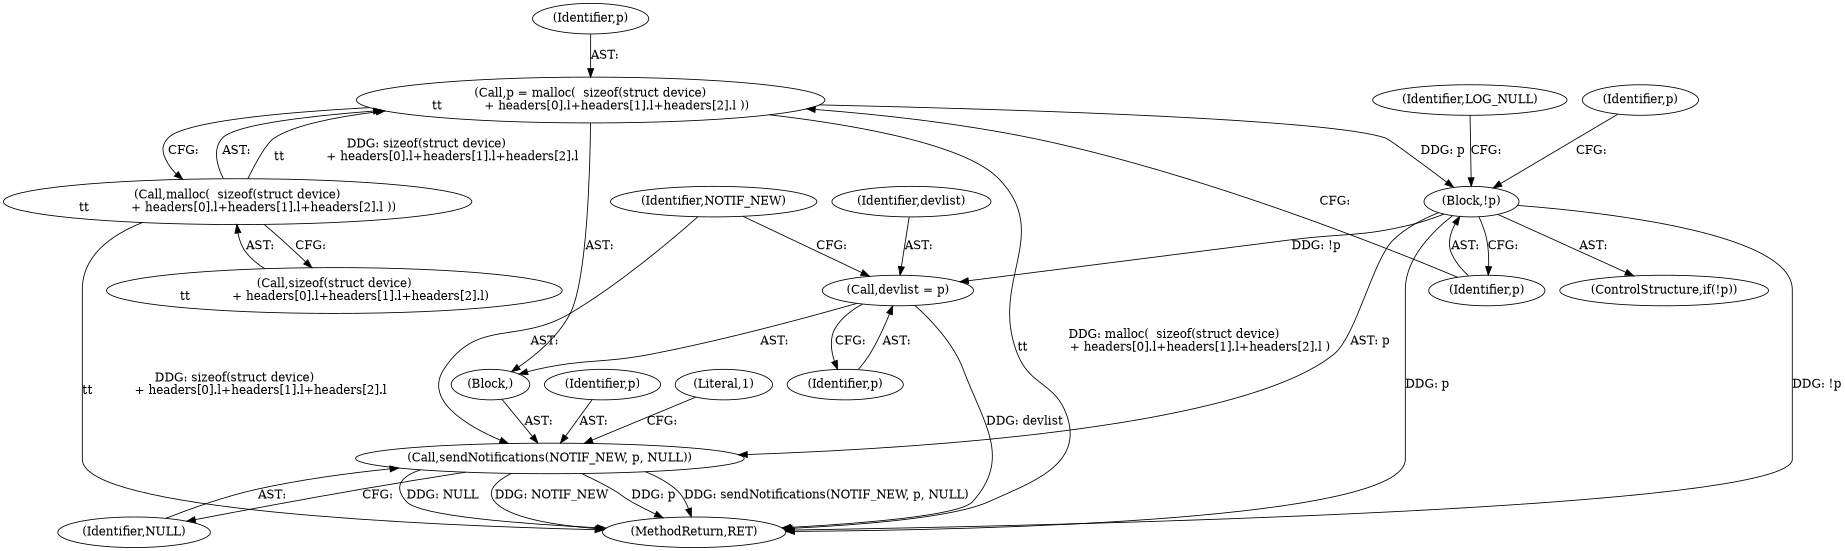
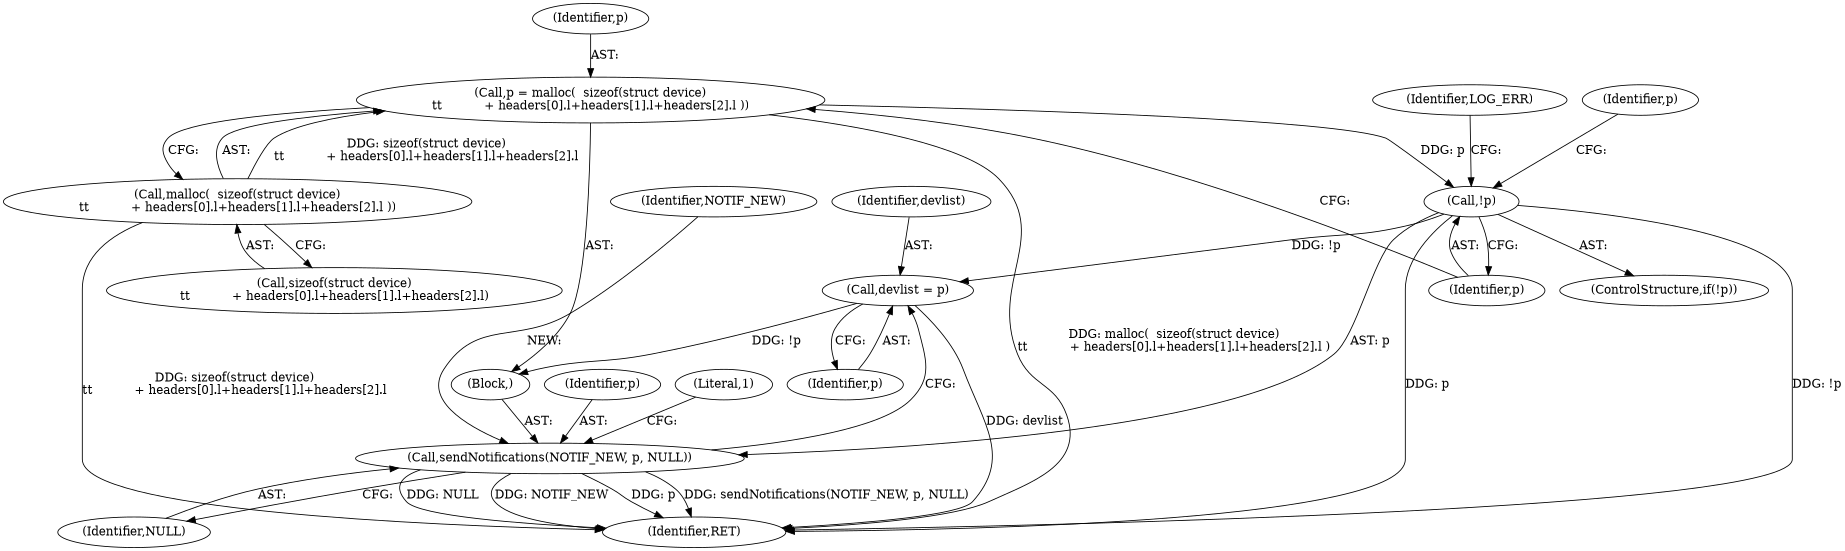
(1470, 100) -> (1470, 100)
(1471, 202) -> (1471, 202)
(802, 244) -> (859, 425)
(547, 341) -> (547, 341)
(776, 341) -> (776, 341)
(694, 532) -> (694, 532)
